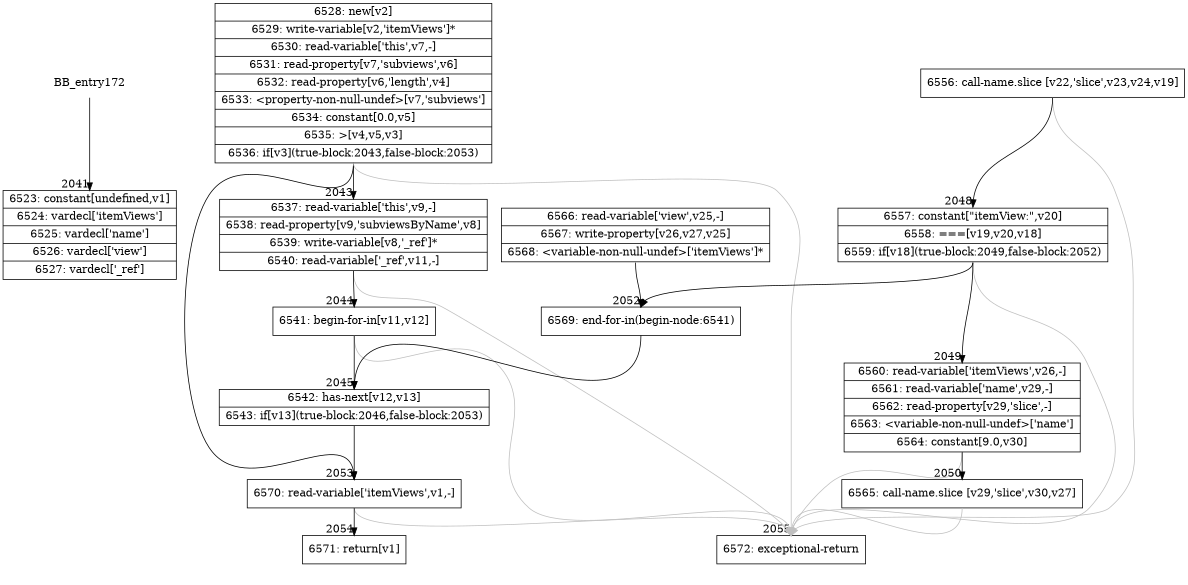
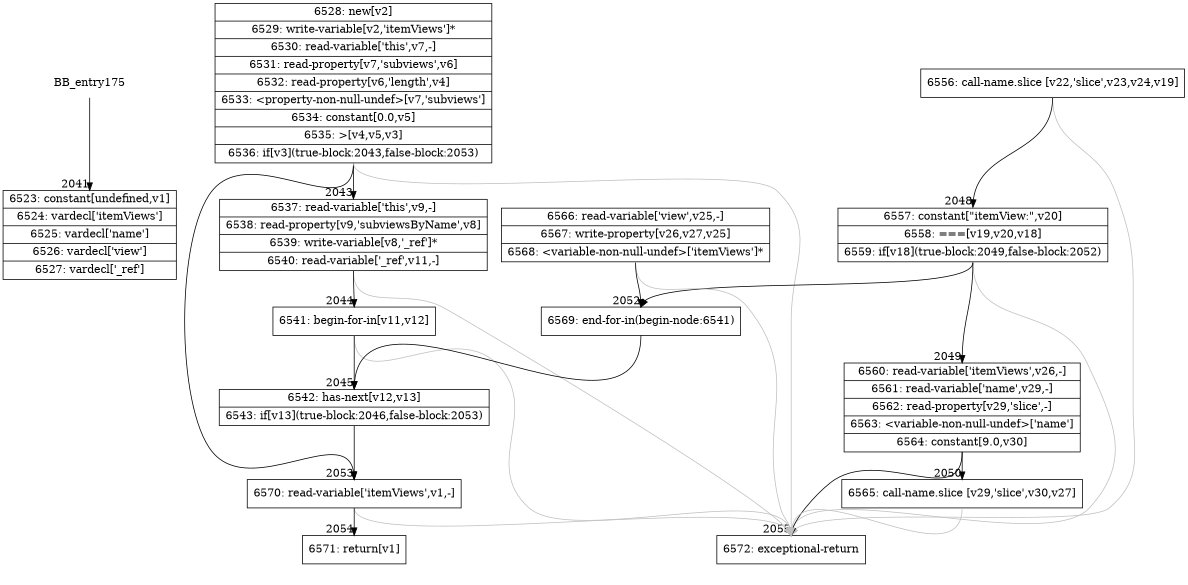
(90, 83) -> (90, 83)
none -> (771, 350)
(874, 471) -> (874, 471)
